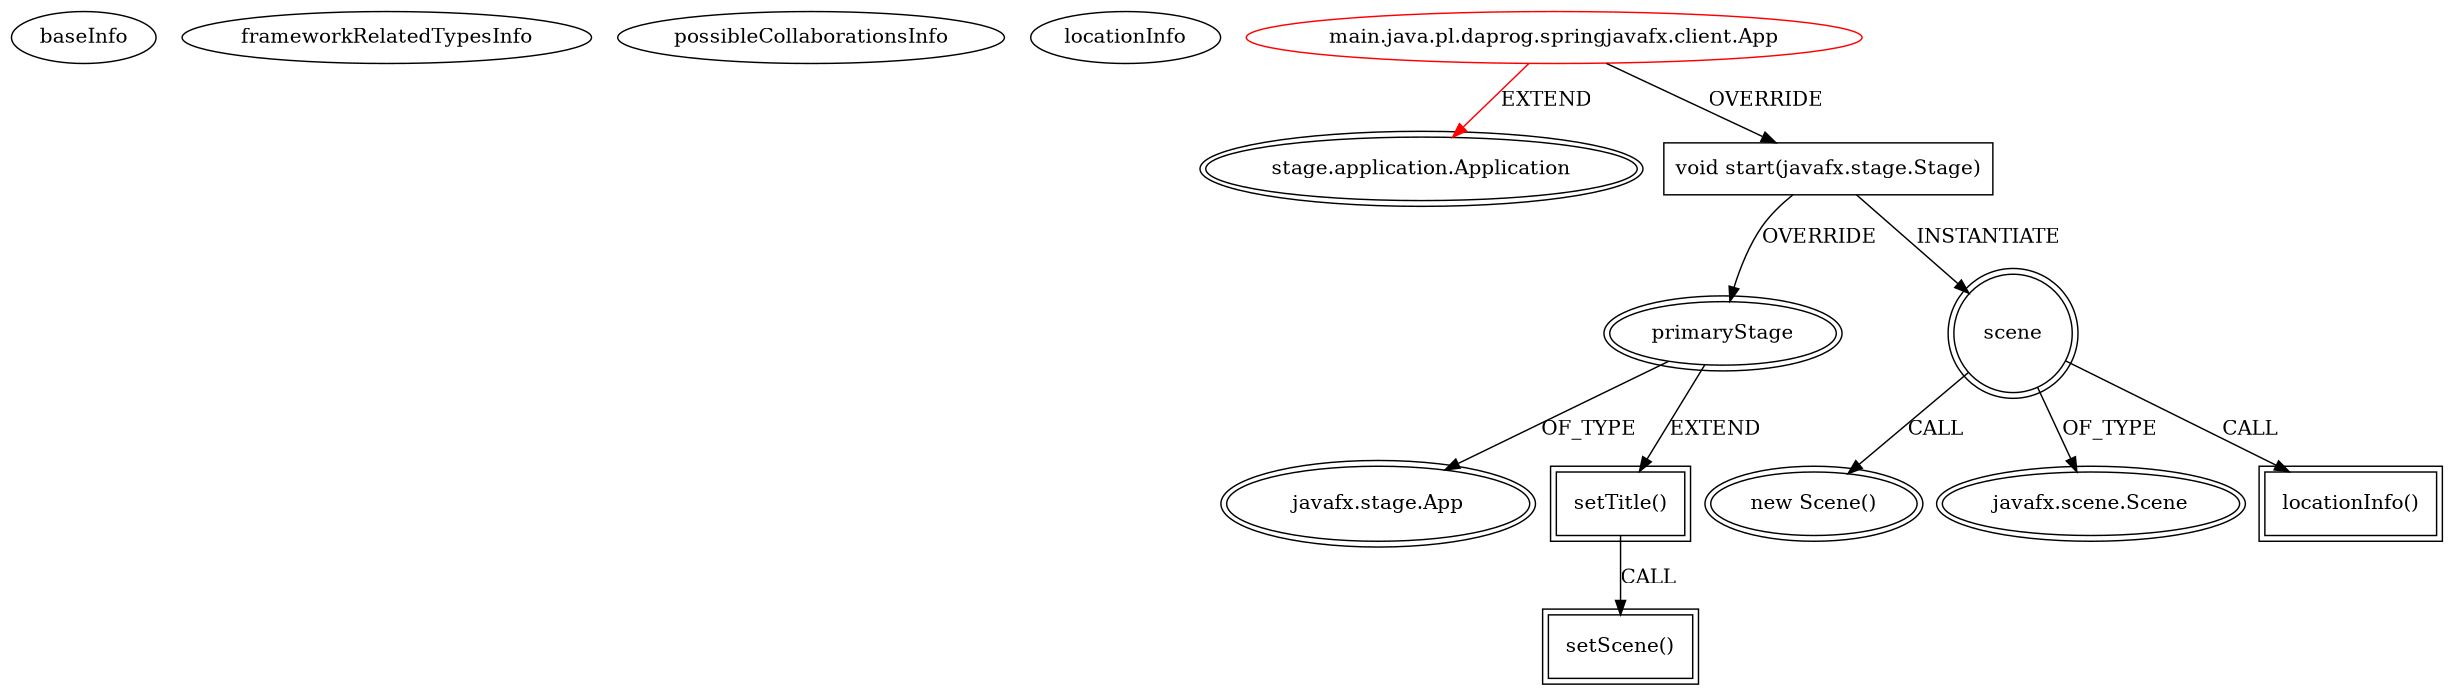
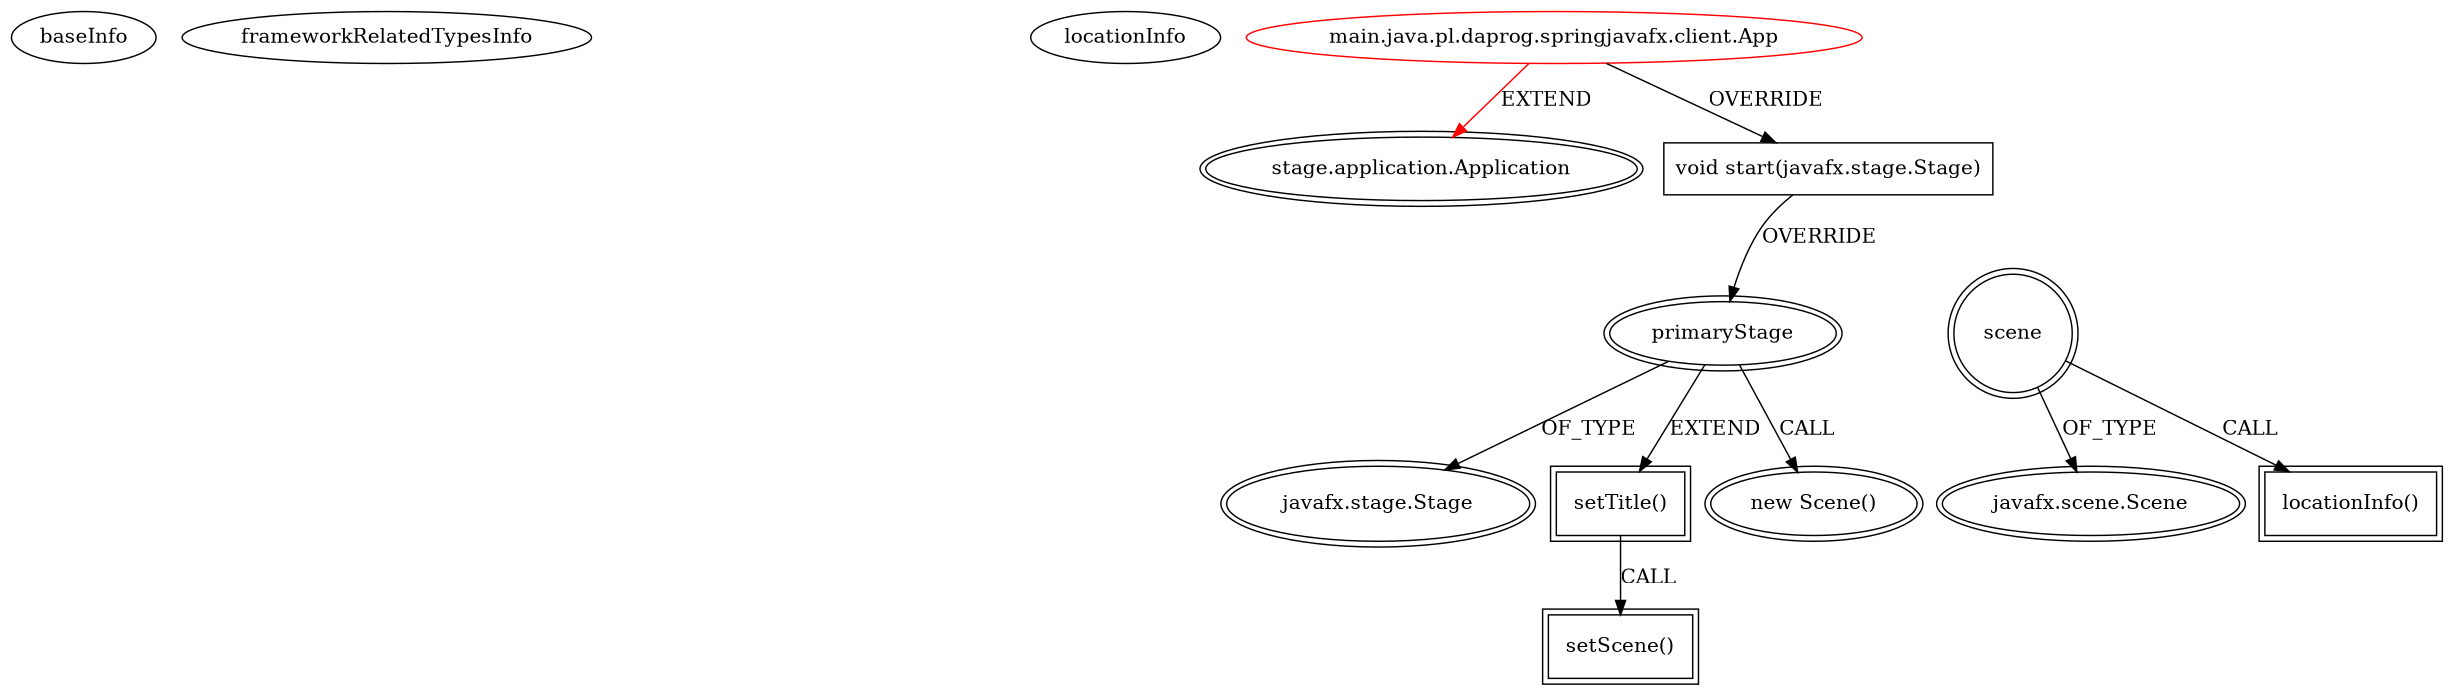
(811, 38) -> none
(1907, 239) -> none
(1914, 418) -> (1765, 412)
(1378, 504) -> (1378, 504)
